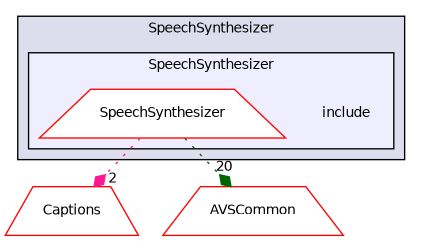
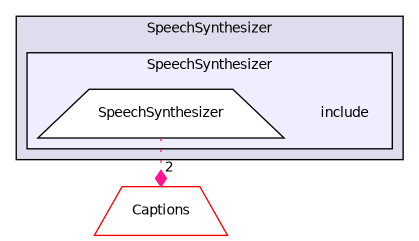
(162, 114) -> (161, 114)
(253, 211) -> none
